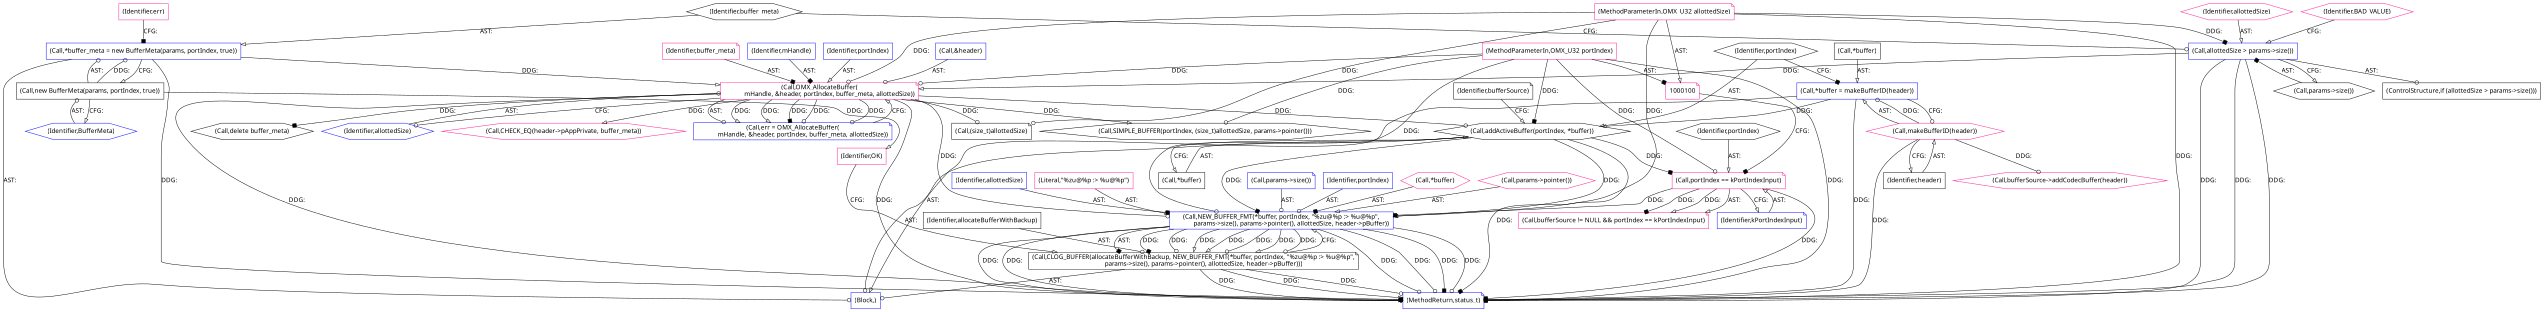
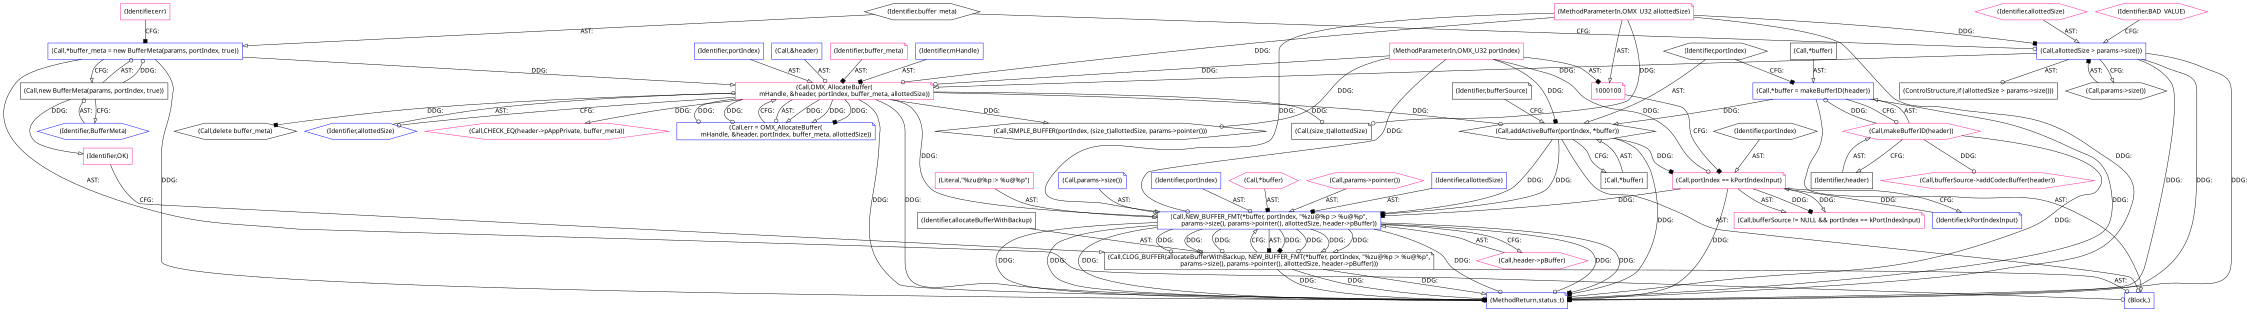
(1780, 200) -> (1890, 200)
(1822, 242) -> none
none -> (1532, 261)
